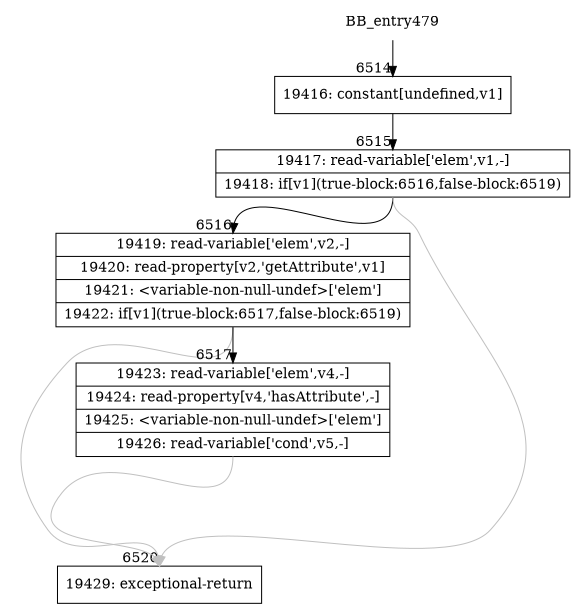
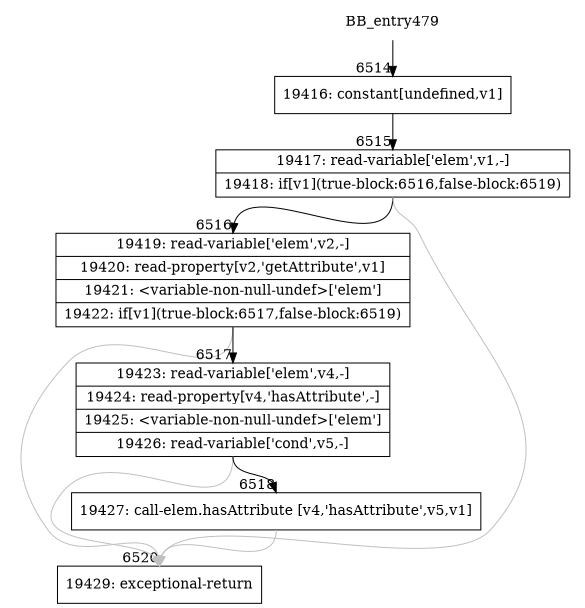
none -> (276, 511)
